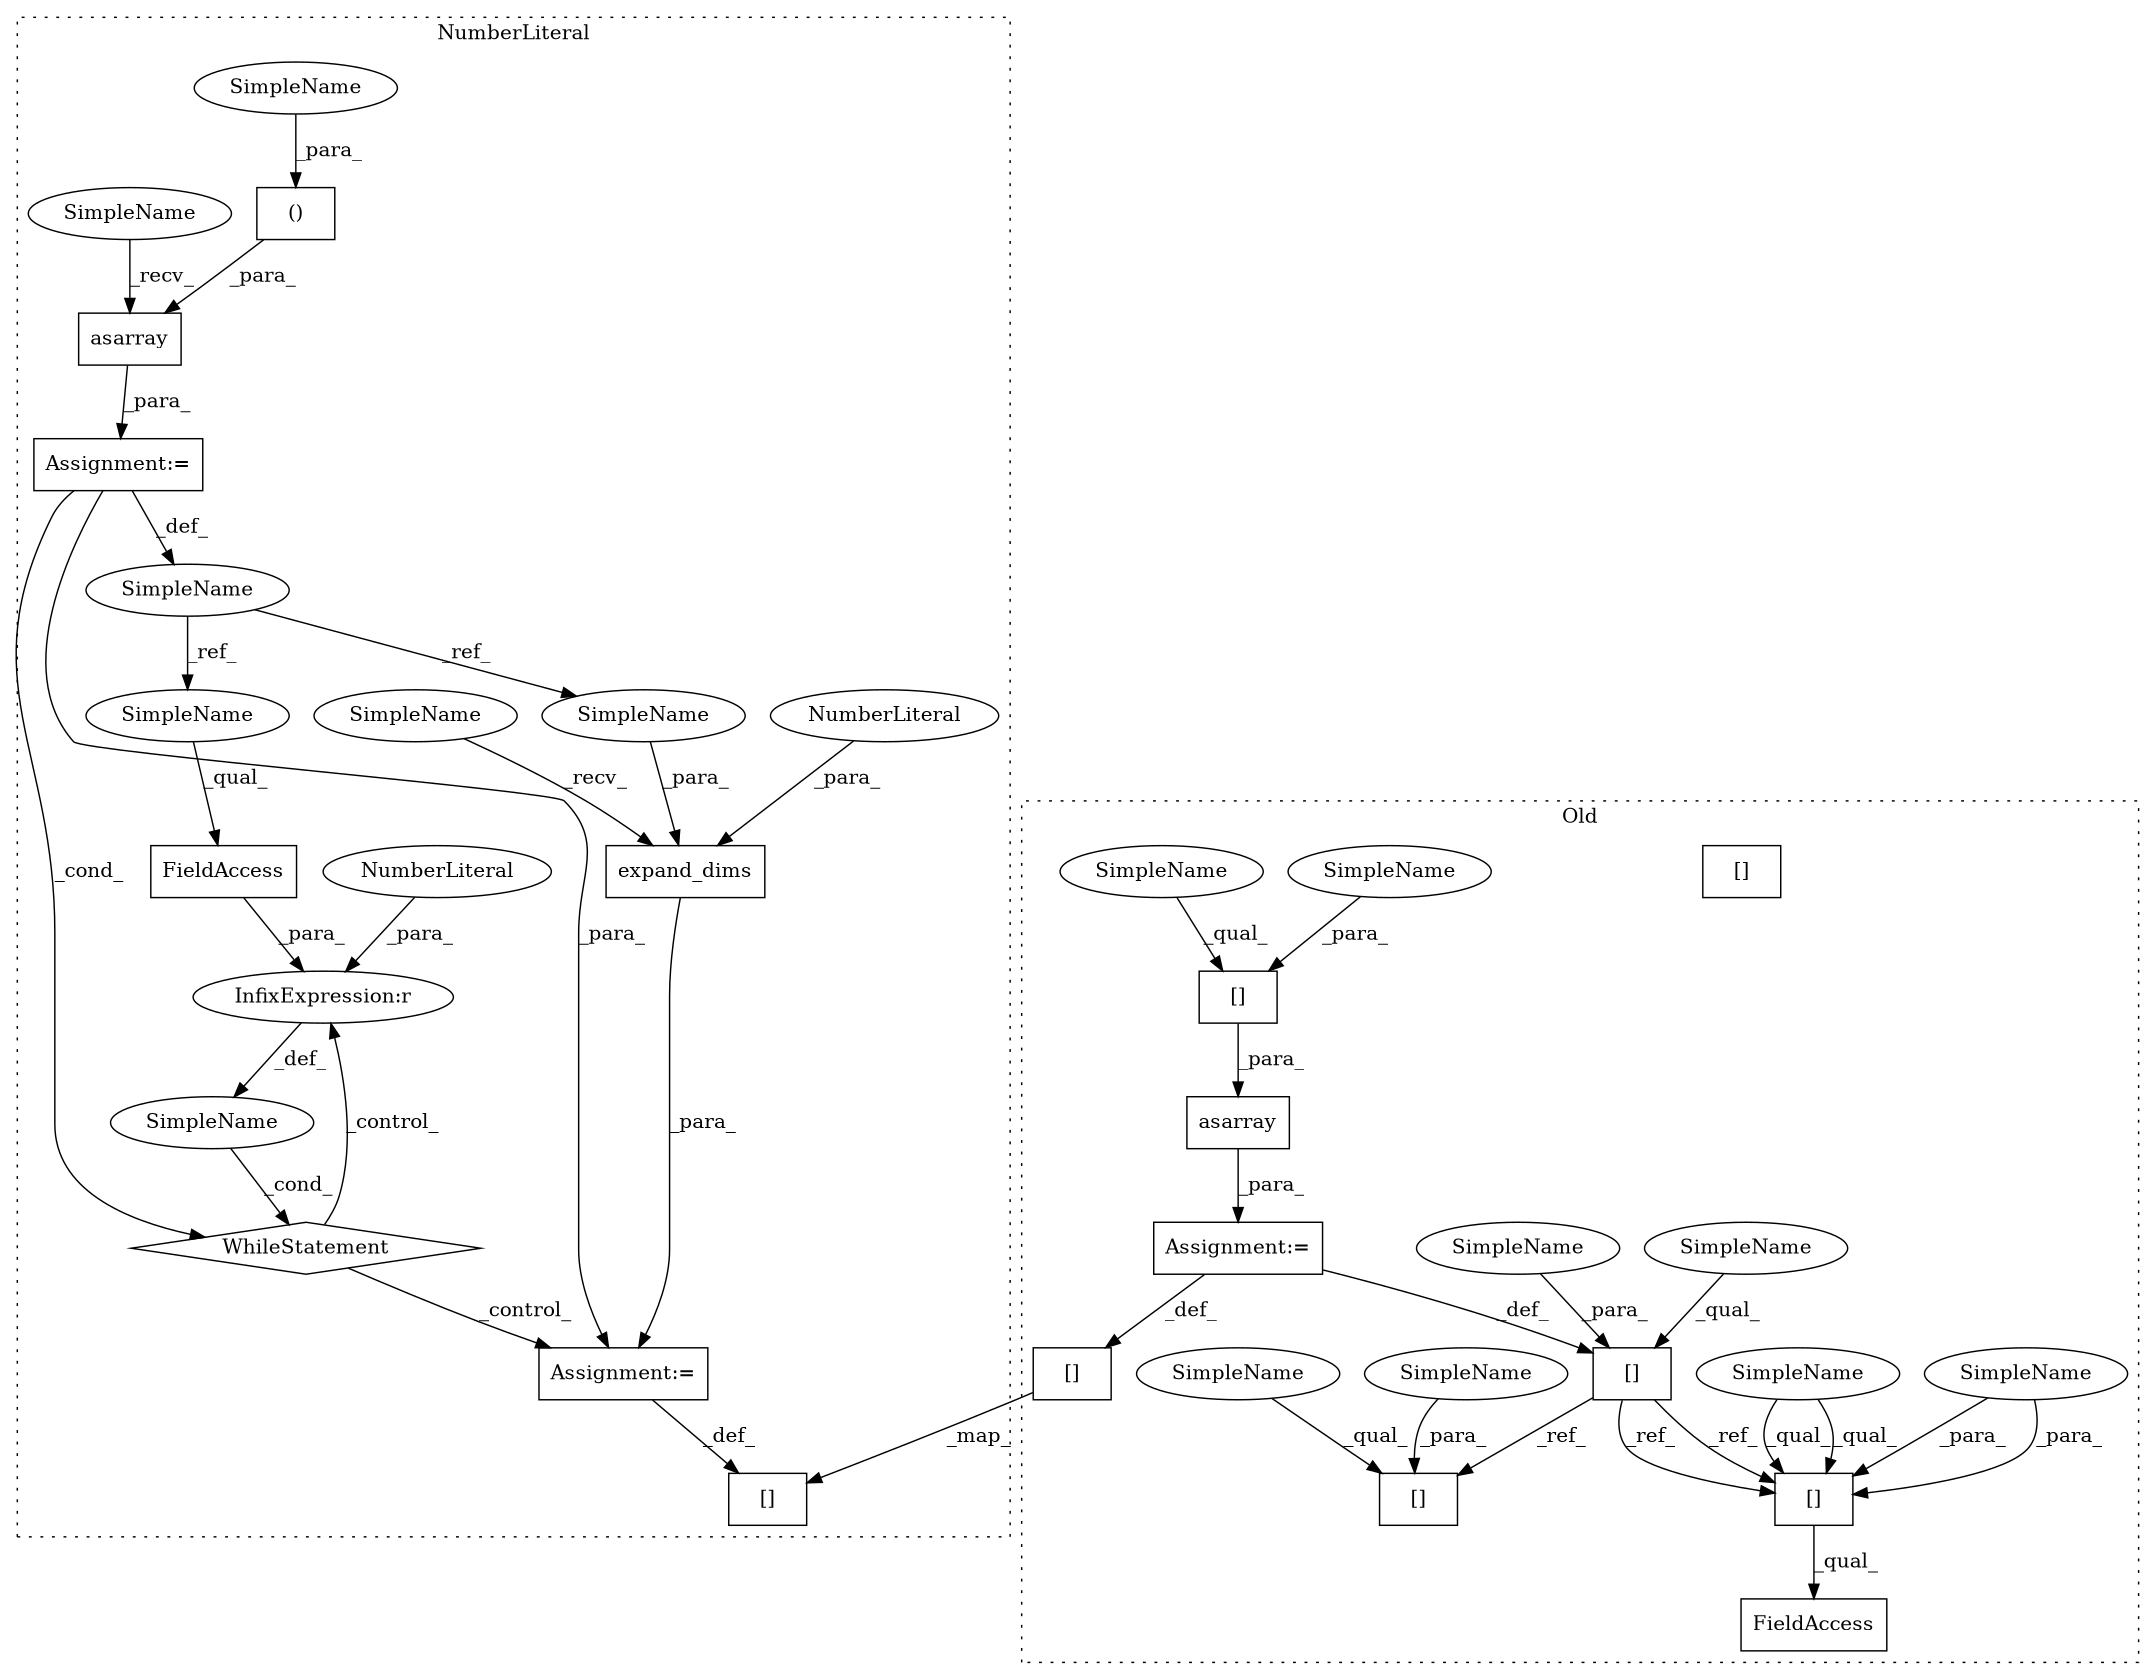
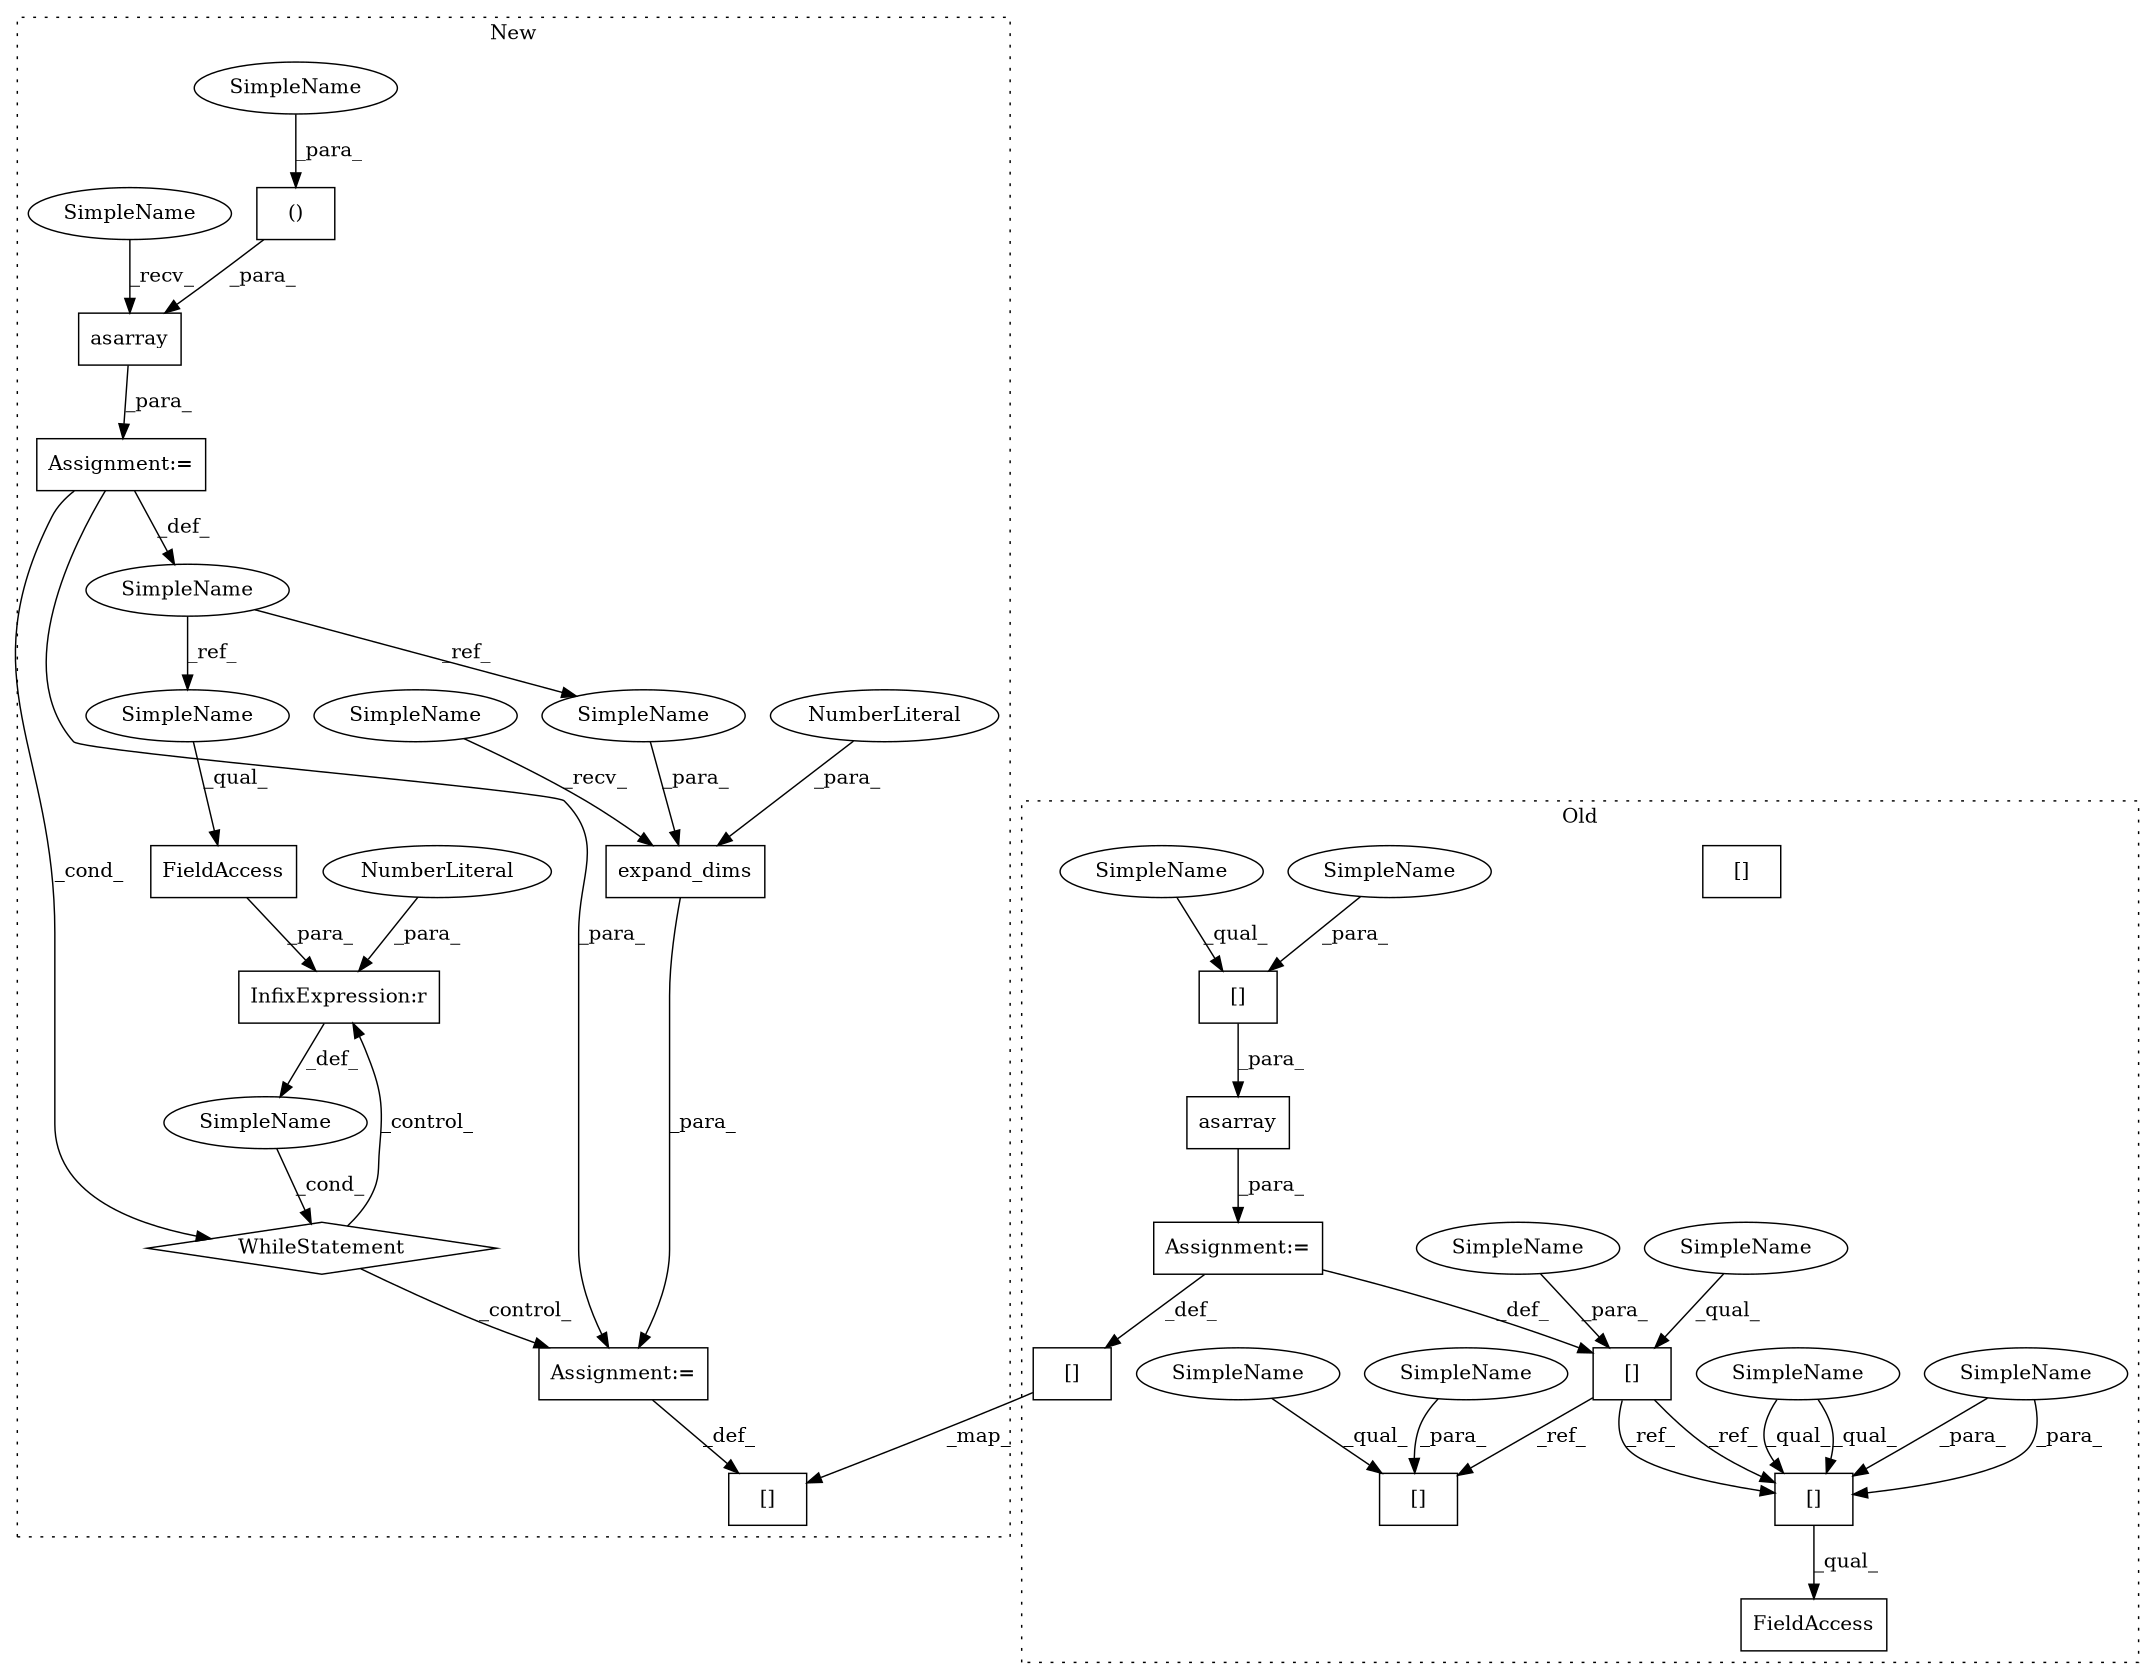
(514, 34) -> (514, 34)
(323, 997) -> (339, 997)
